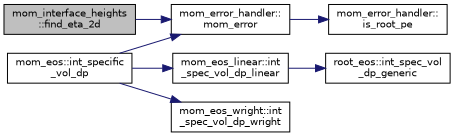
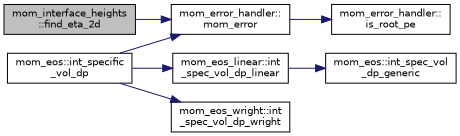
(388, 68) -> (391, 68)
